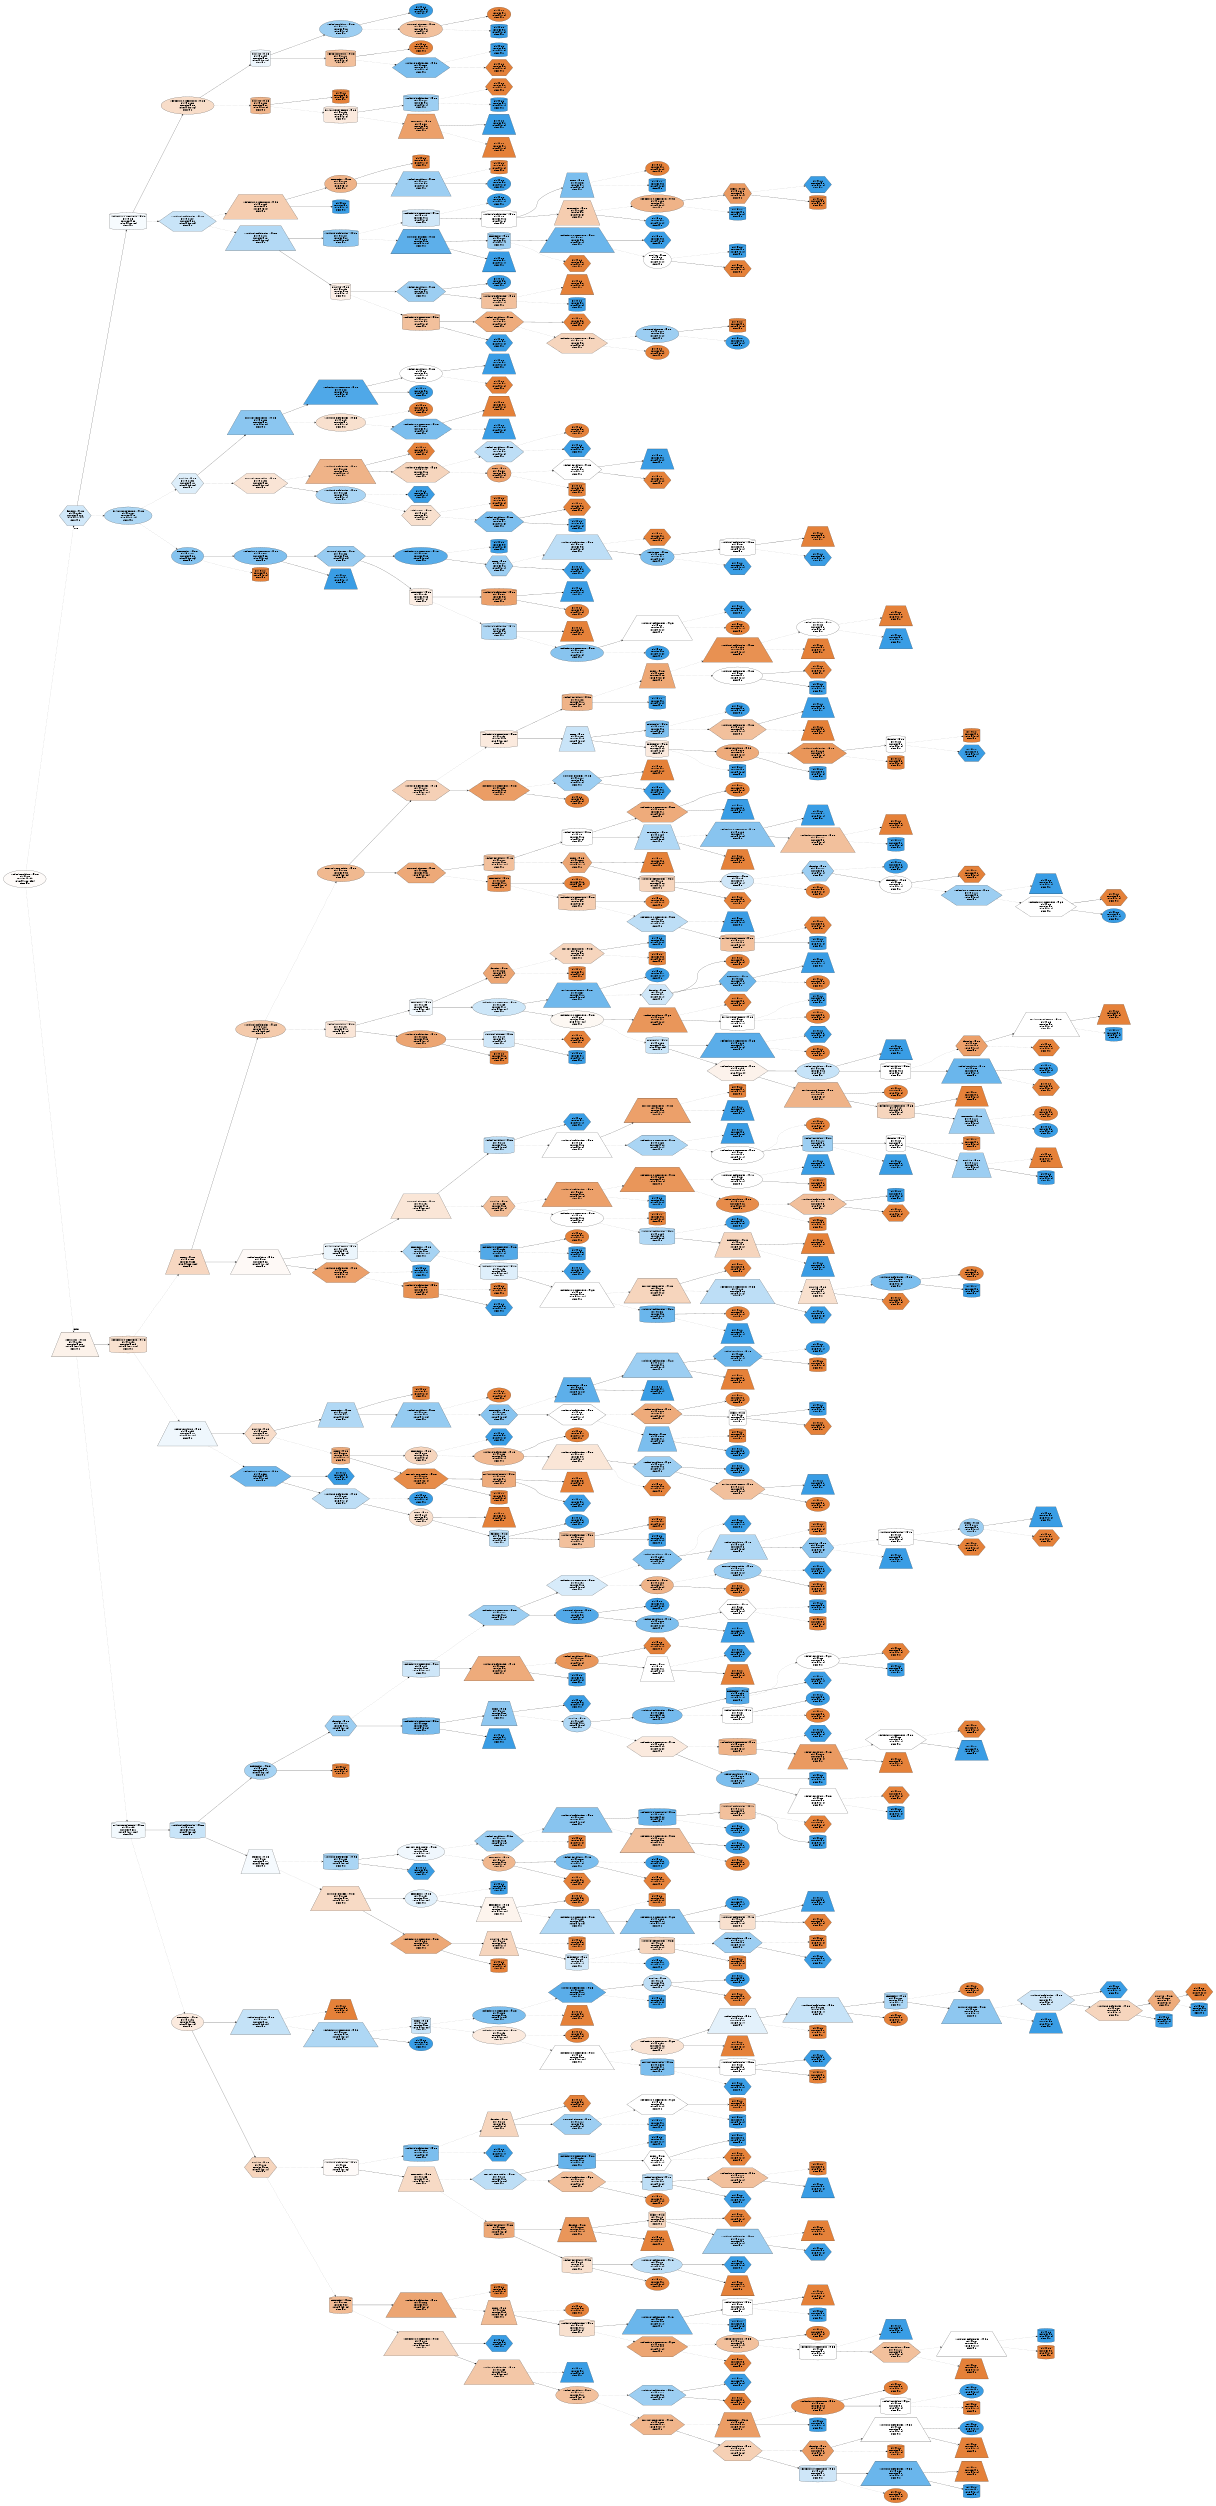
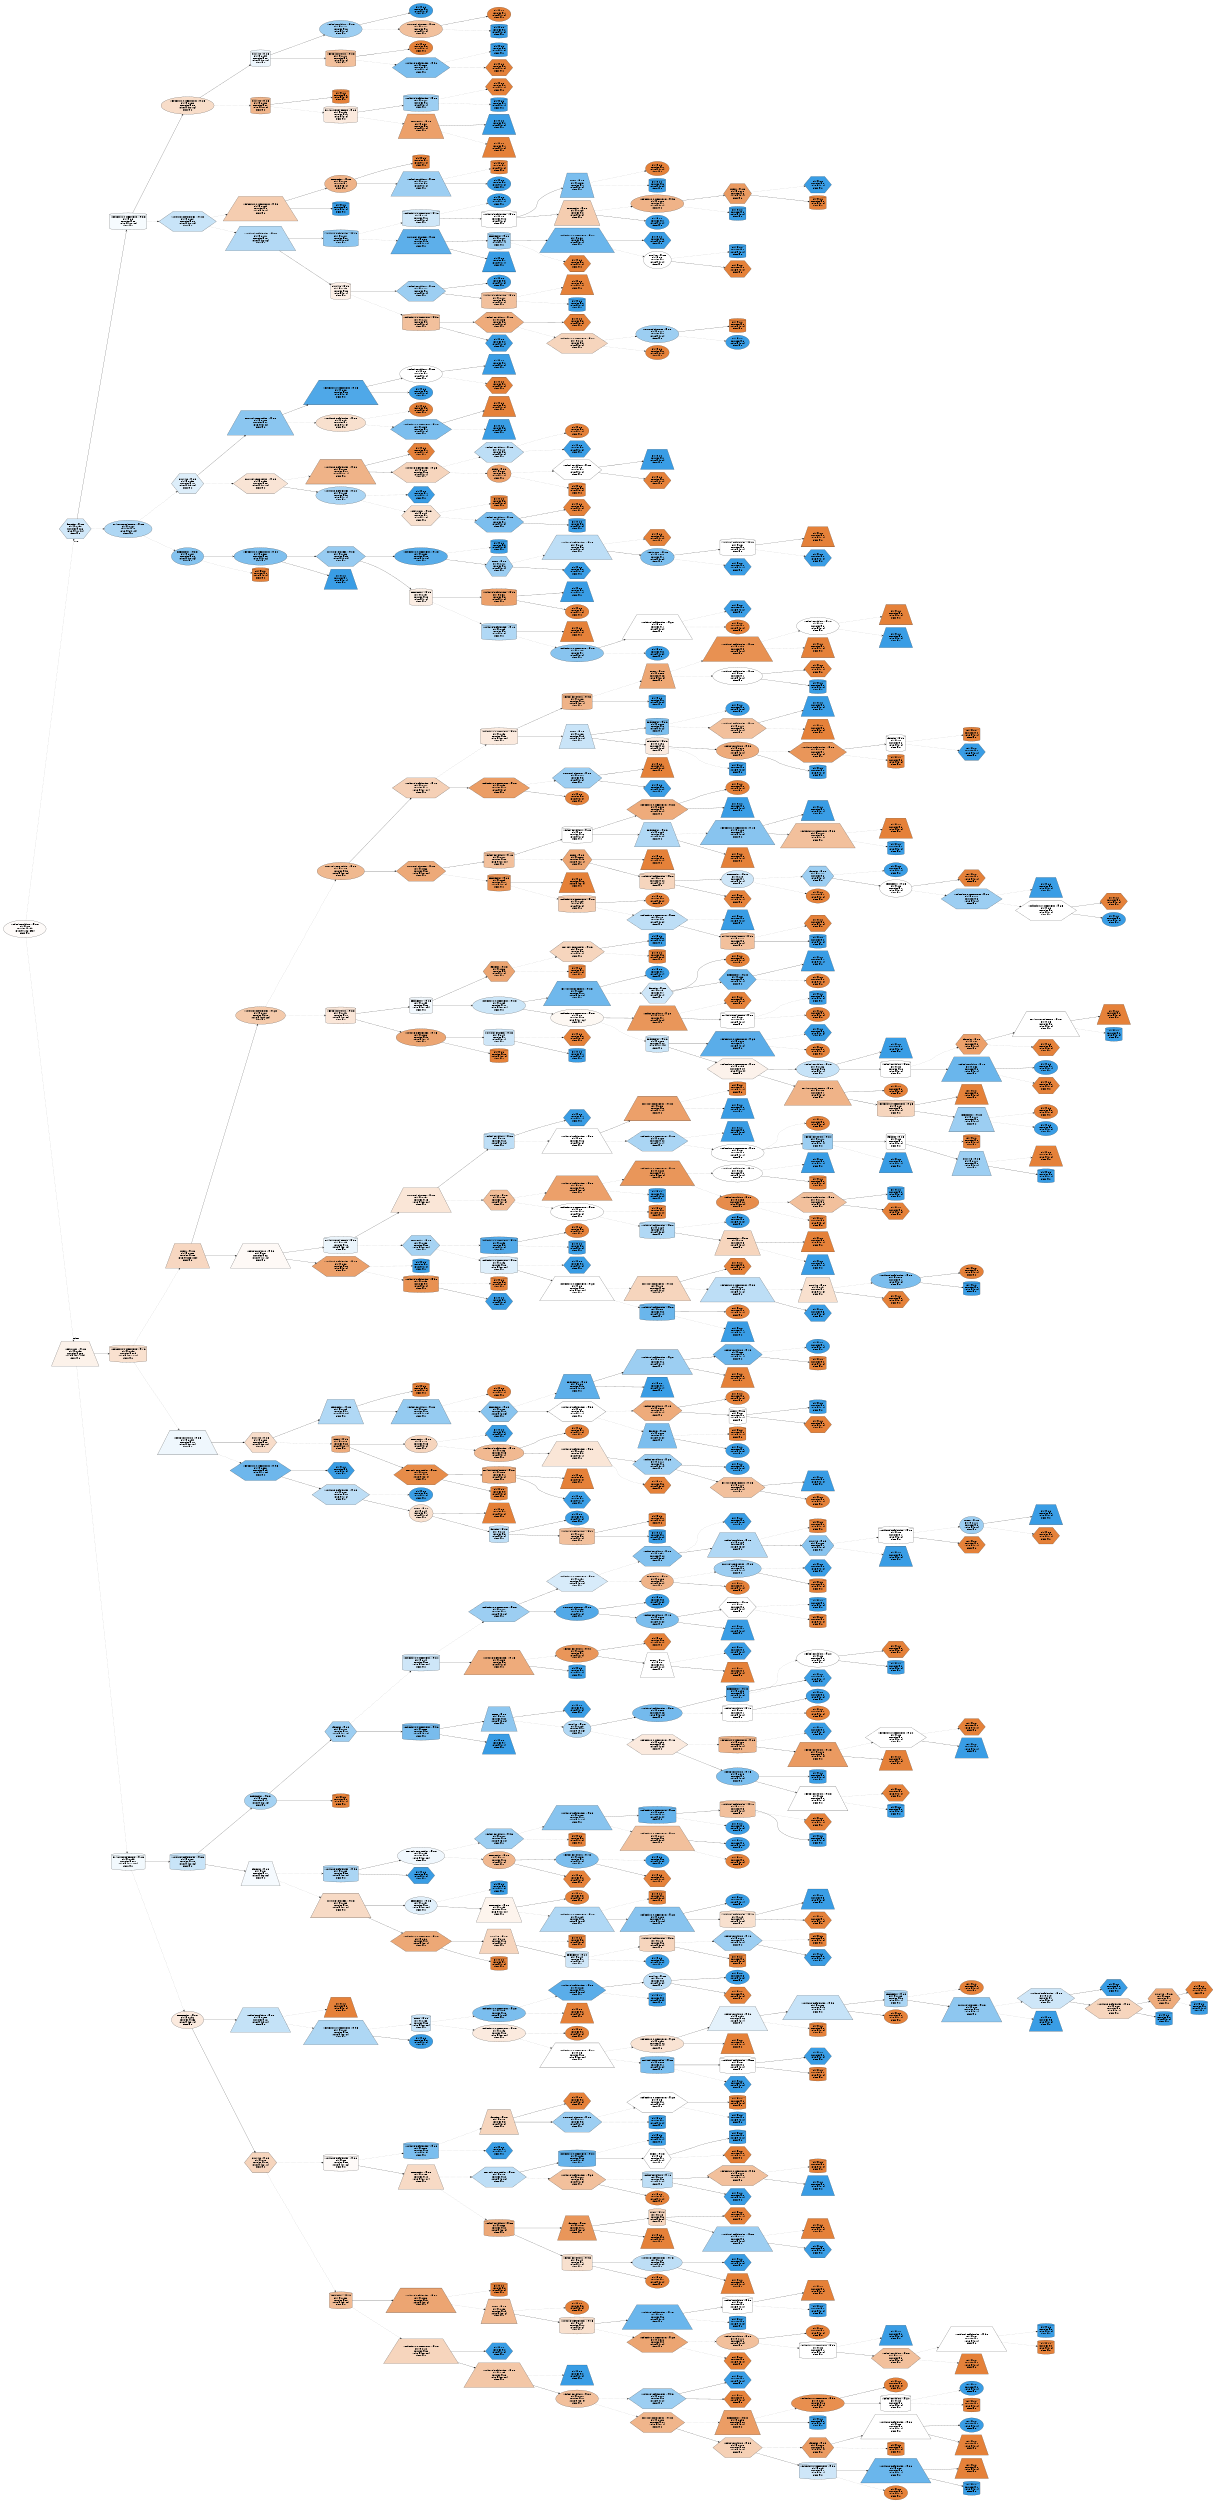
(577, 883) -> (577, 883)
